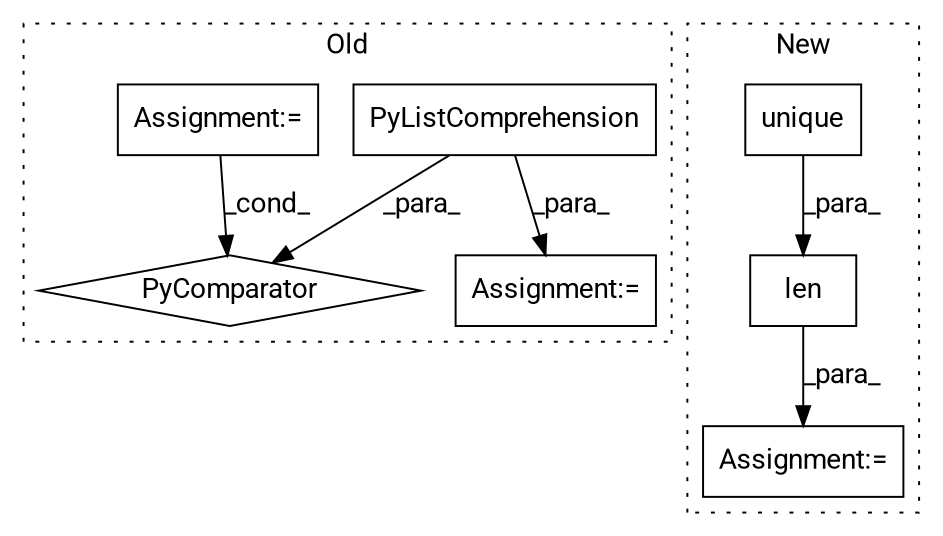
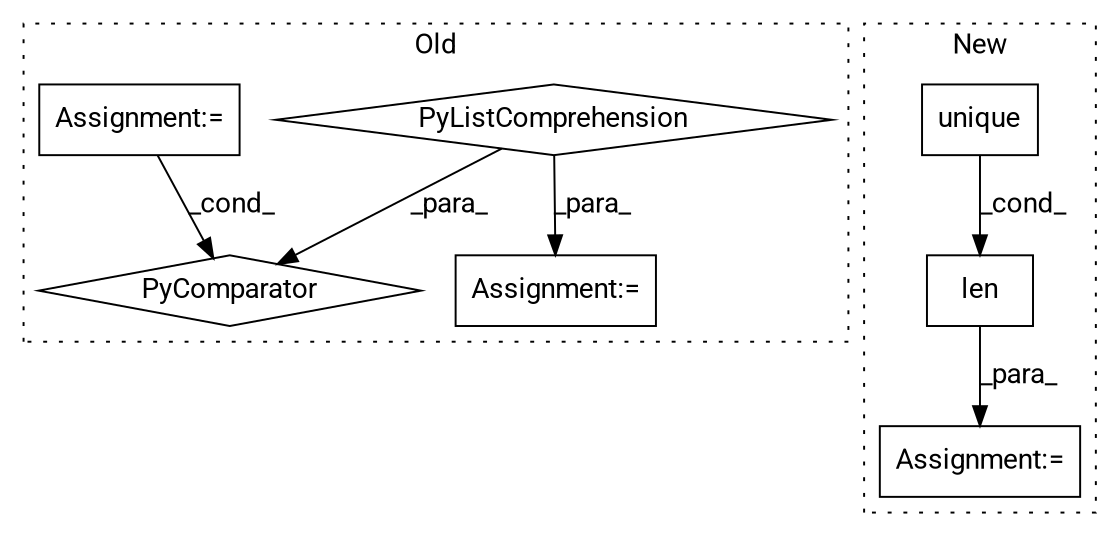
(505, 120) -> (554, 120)
(843, 205) -> (1023, 205)
